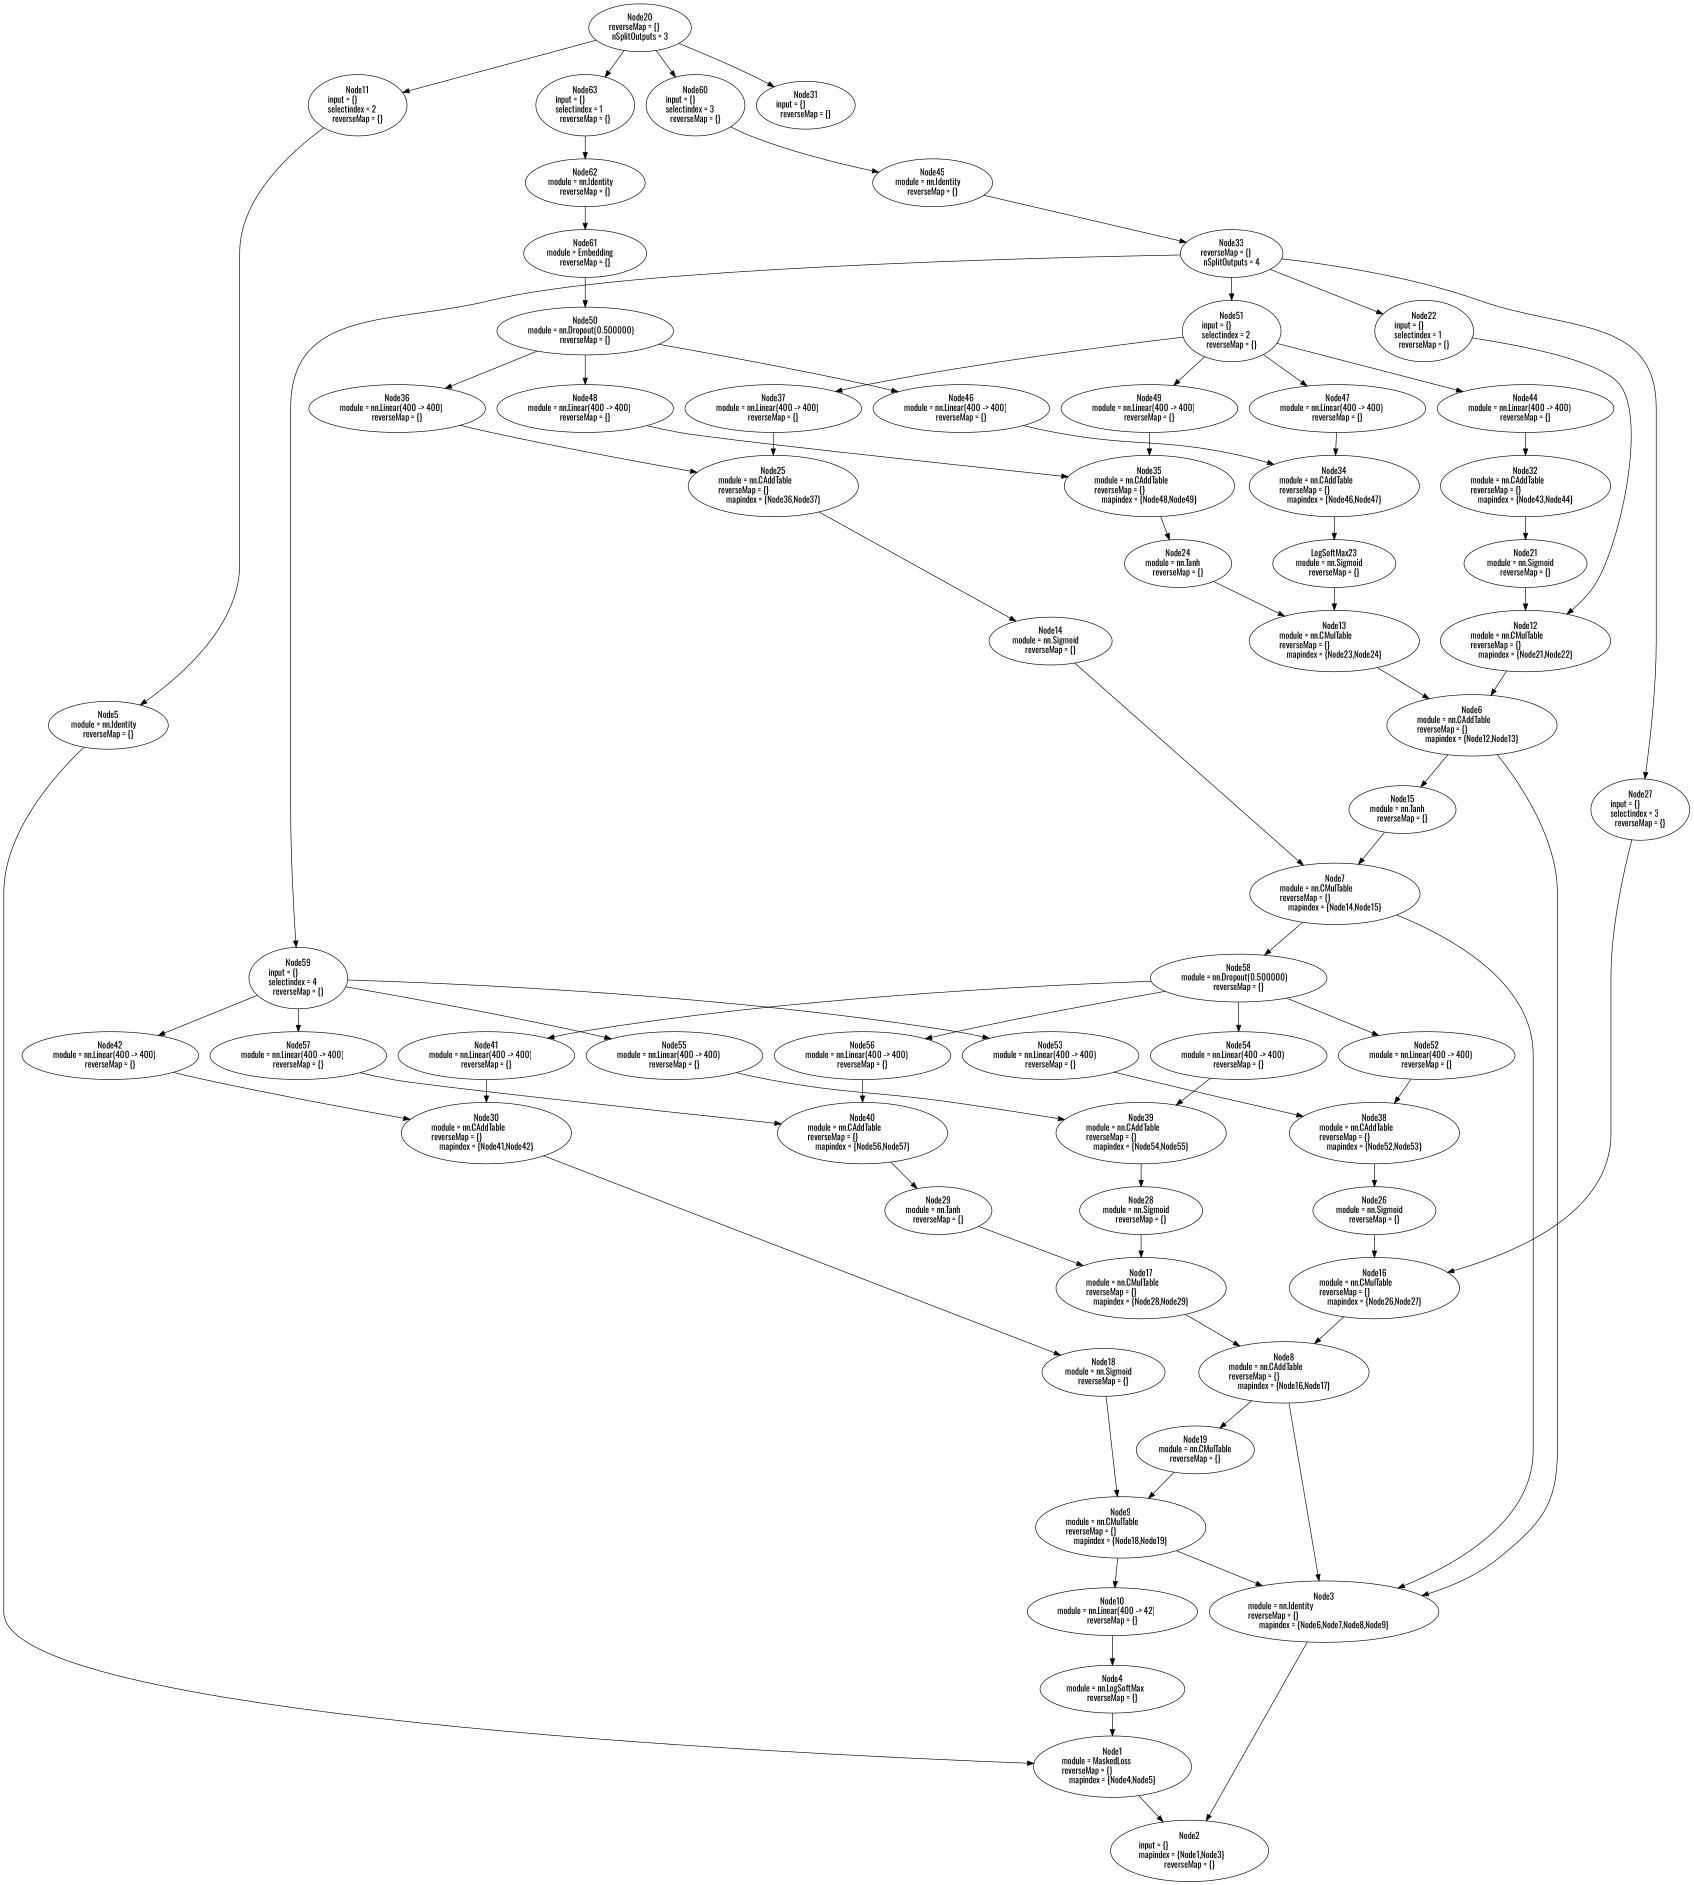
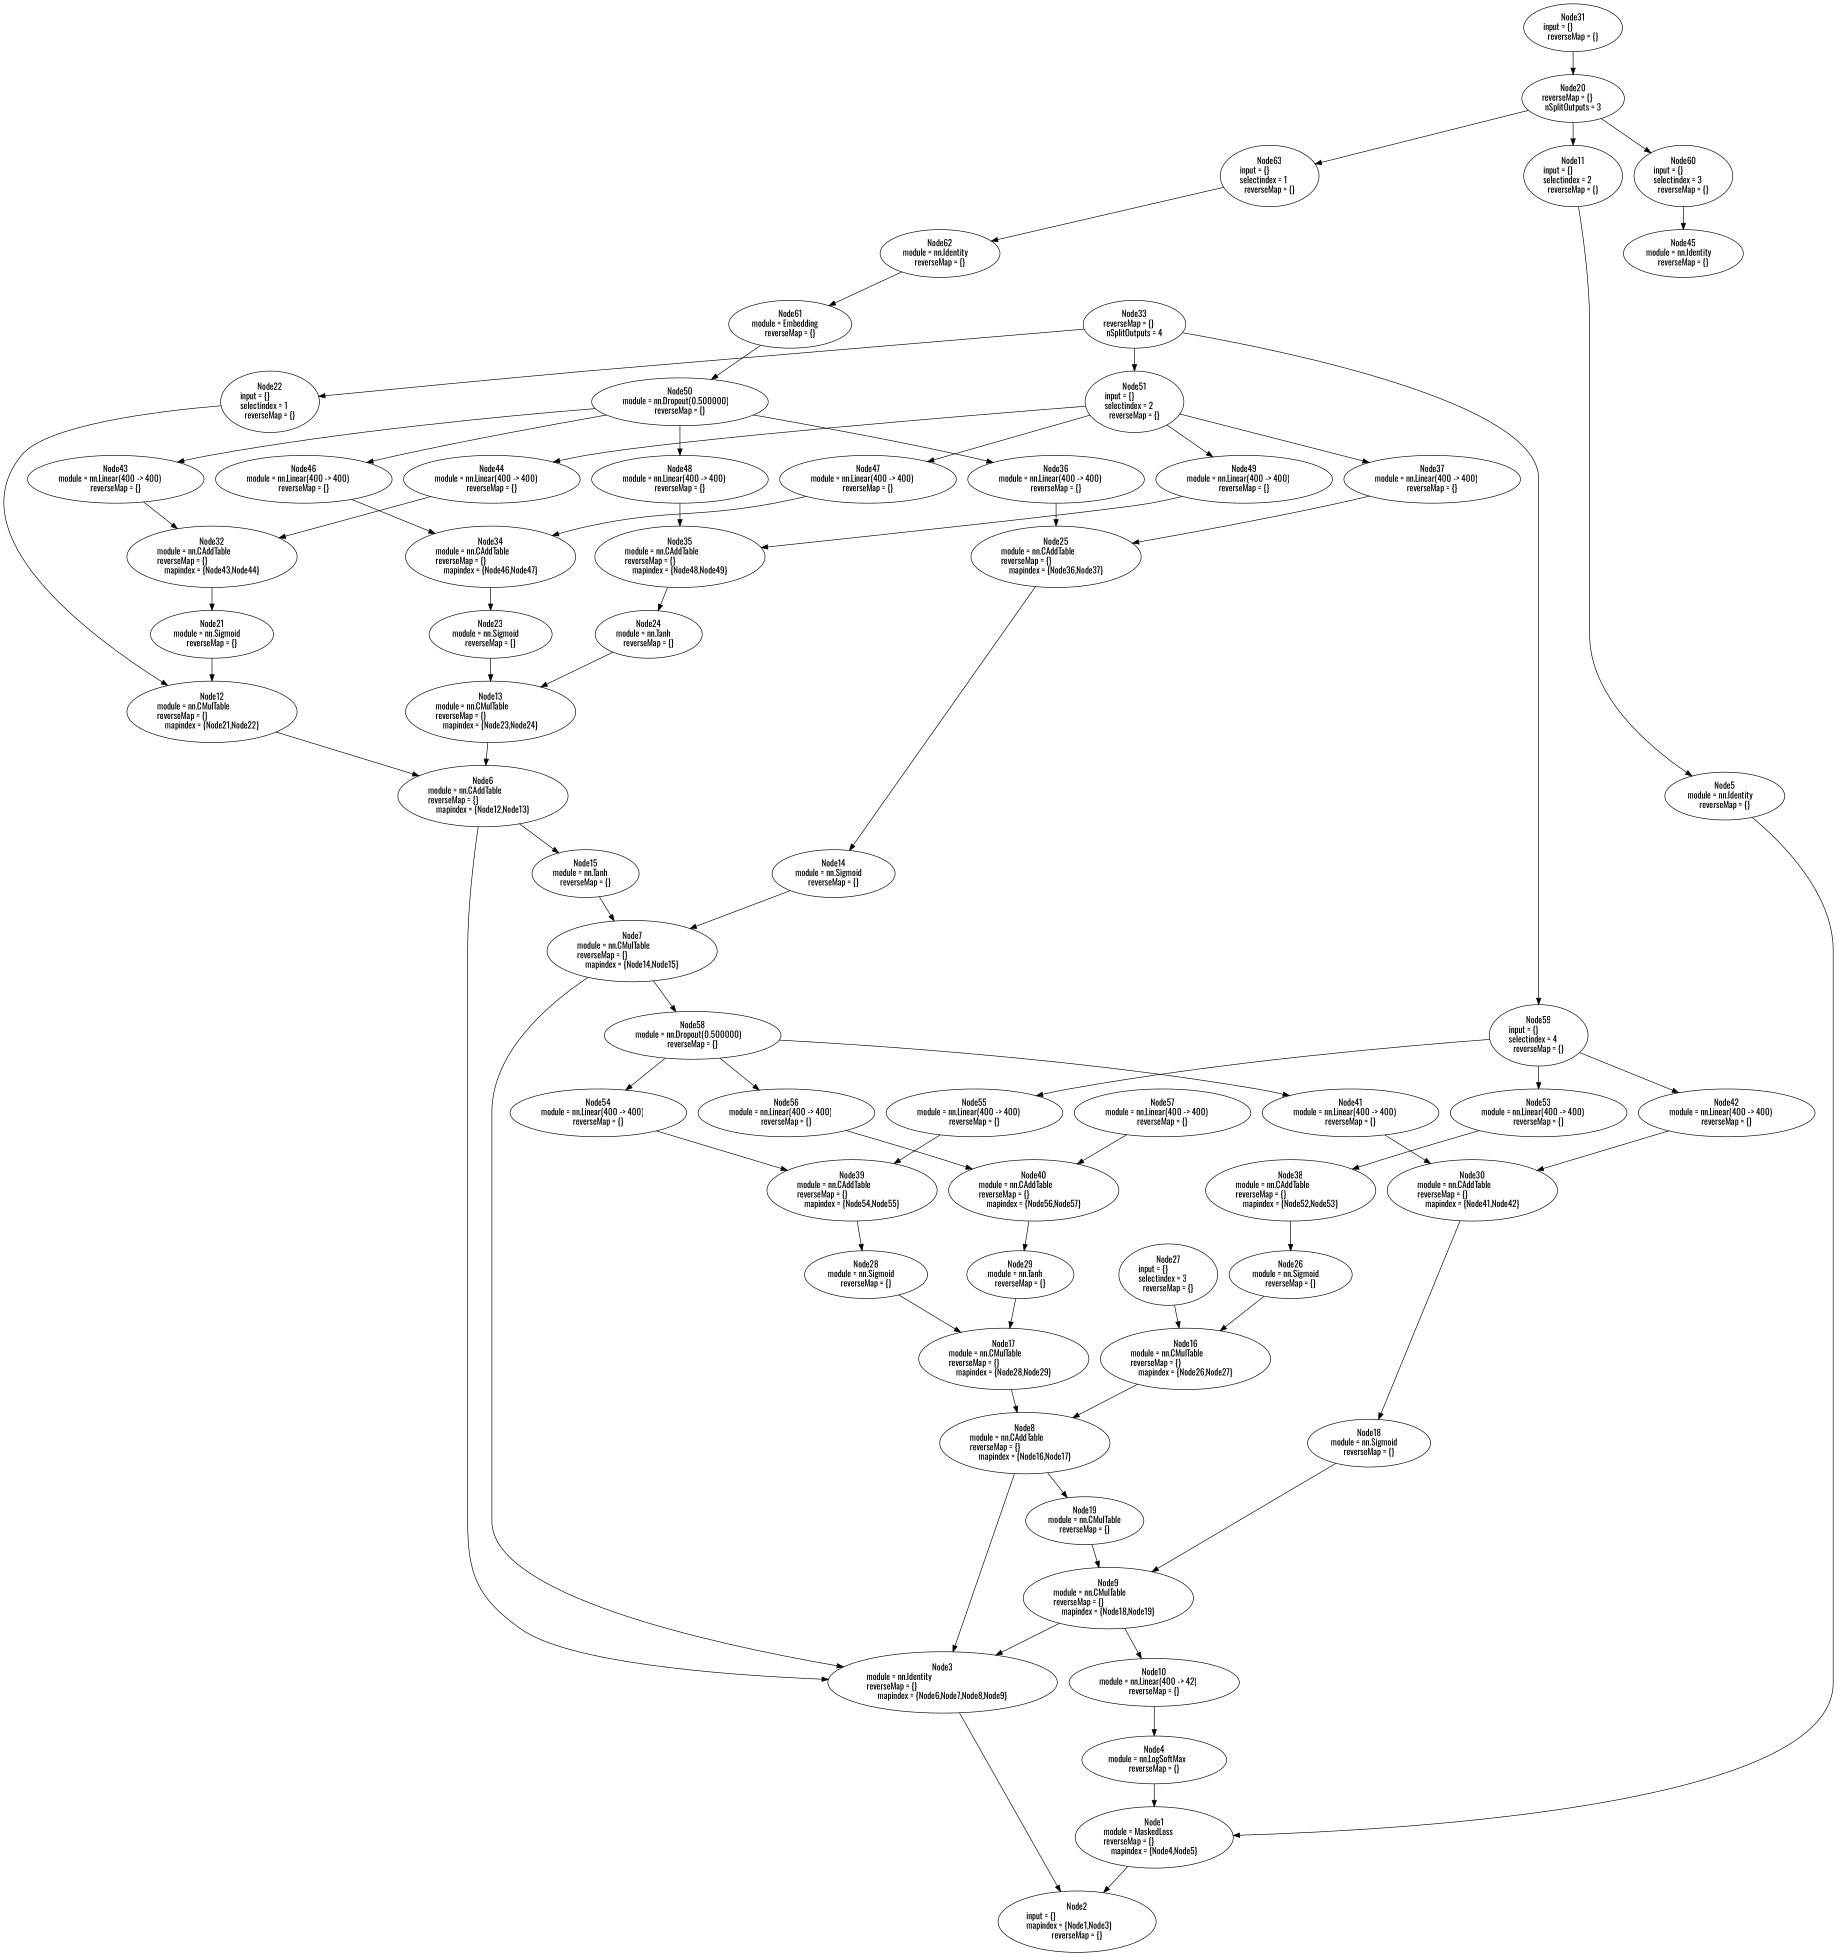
(724, 63) -> (1573, 60)
(1082, 218) -> none
(1651, 376) -> none
none -> (116, 479)
(1334, 564) -> (491, 634)
(298, 1017) -> none
(1427, 1056) -> none
